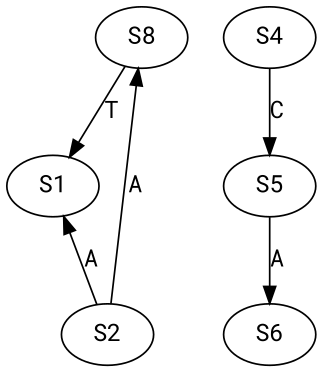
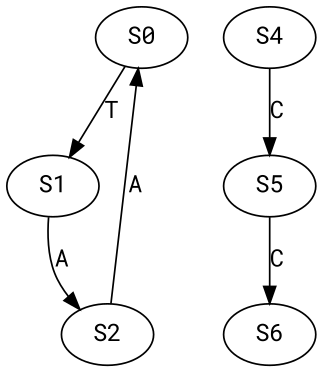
(142, 38) -> (142, 38)
(277, 260) -> (277, 260)
(83, 268) -> (51, 259)
